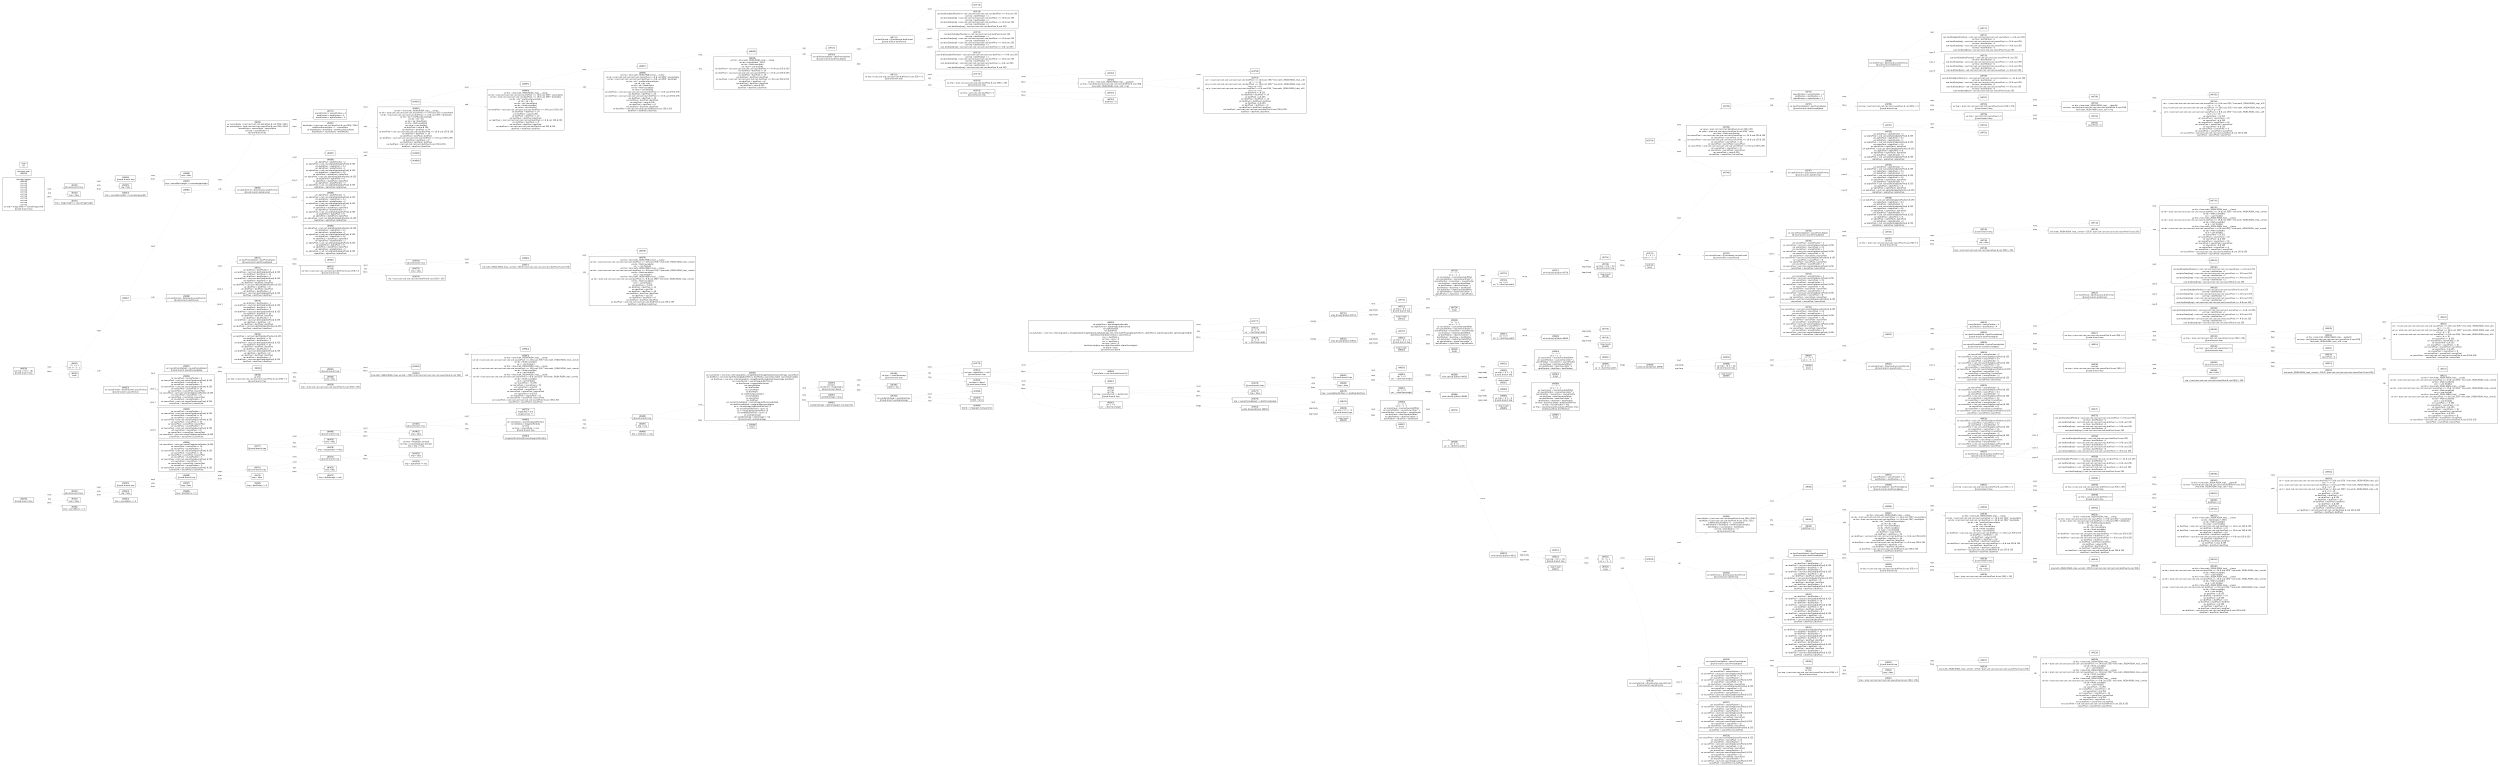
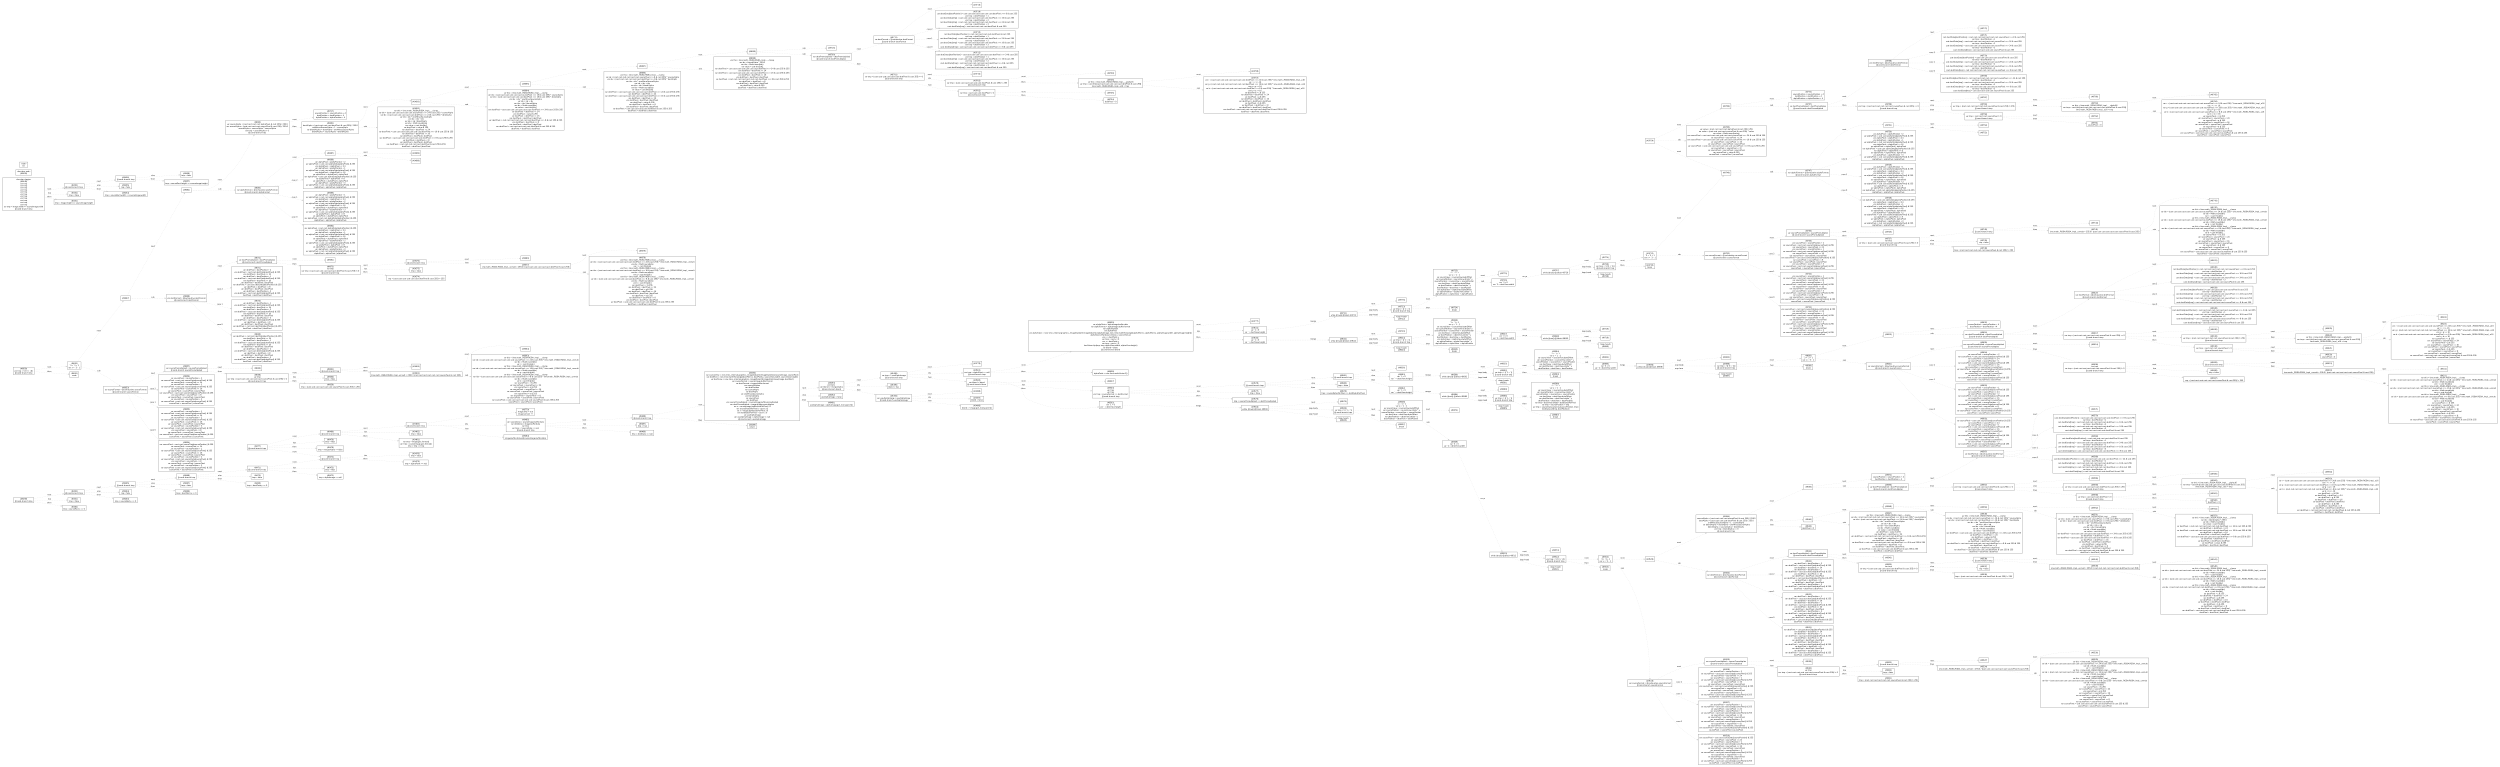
(292, 458) -> (293, 453)
